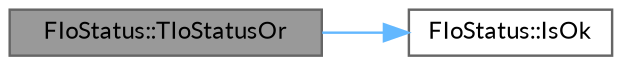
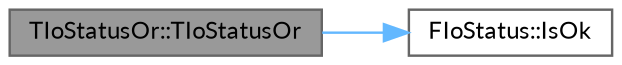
(166, 33) -> (166, 33)
